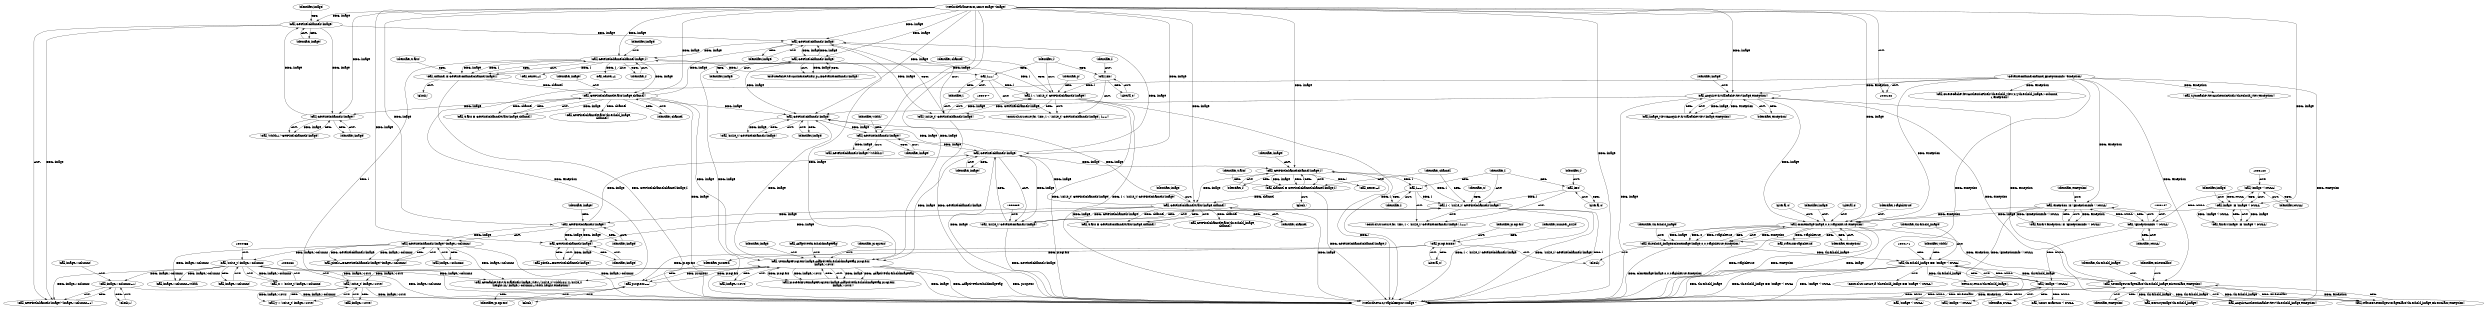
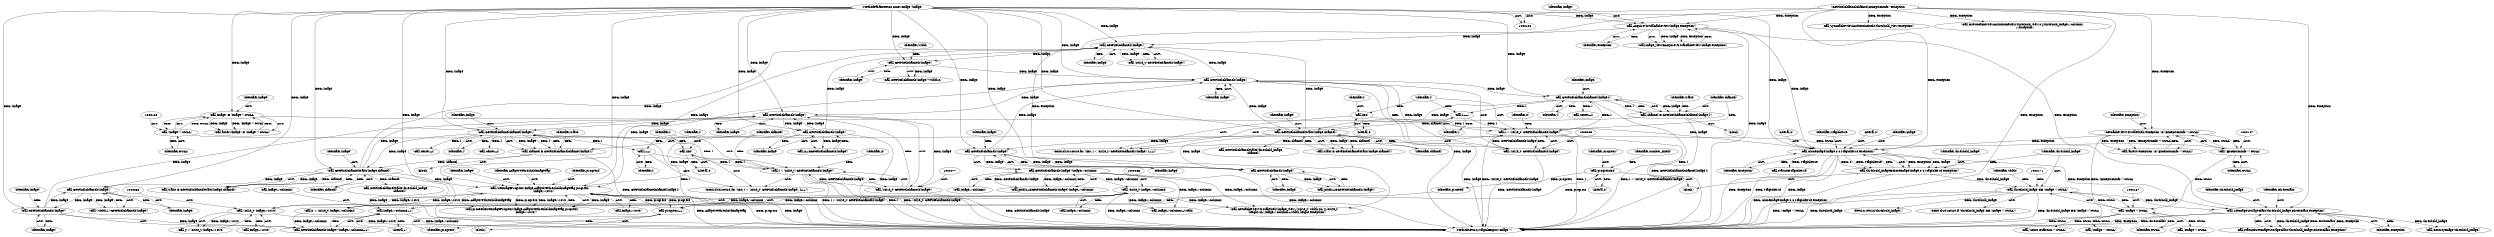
(813, 77) -> (822, 152)
none -> (2133, 190)
(2076, 206) -> (2152, 133)
(1559, 225) -> (1653, 152)
(813, 244) -> (523, 171)
(131, 272) -> (293, 220)
(126, 303) -> (400, 230)
(2272, 303) -> none
